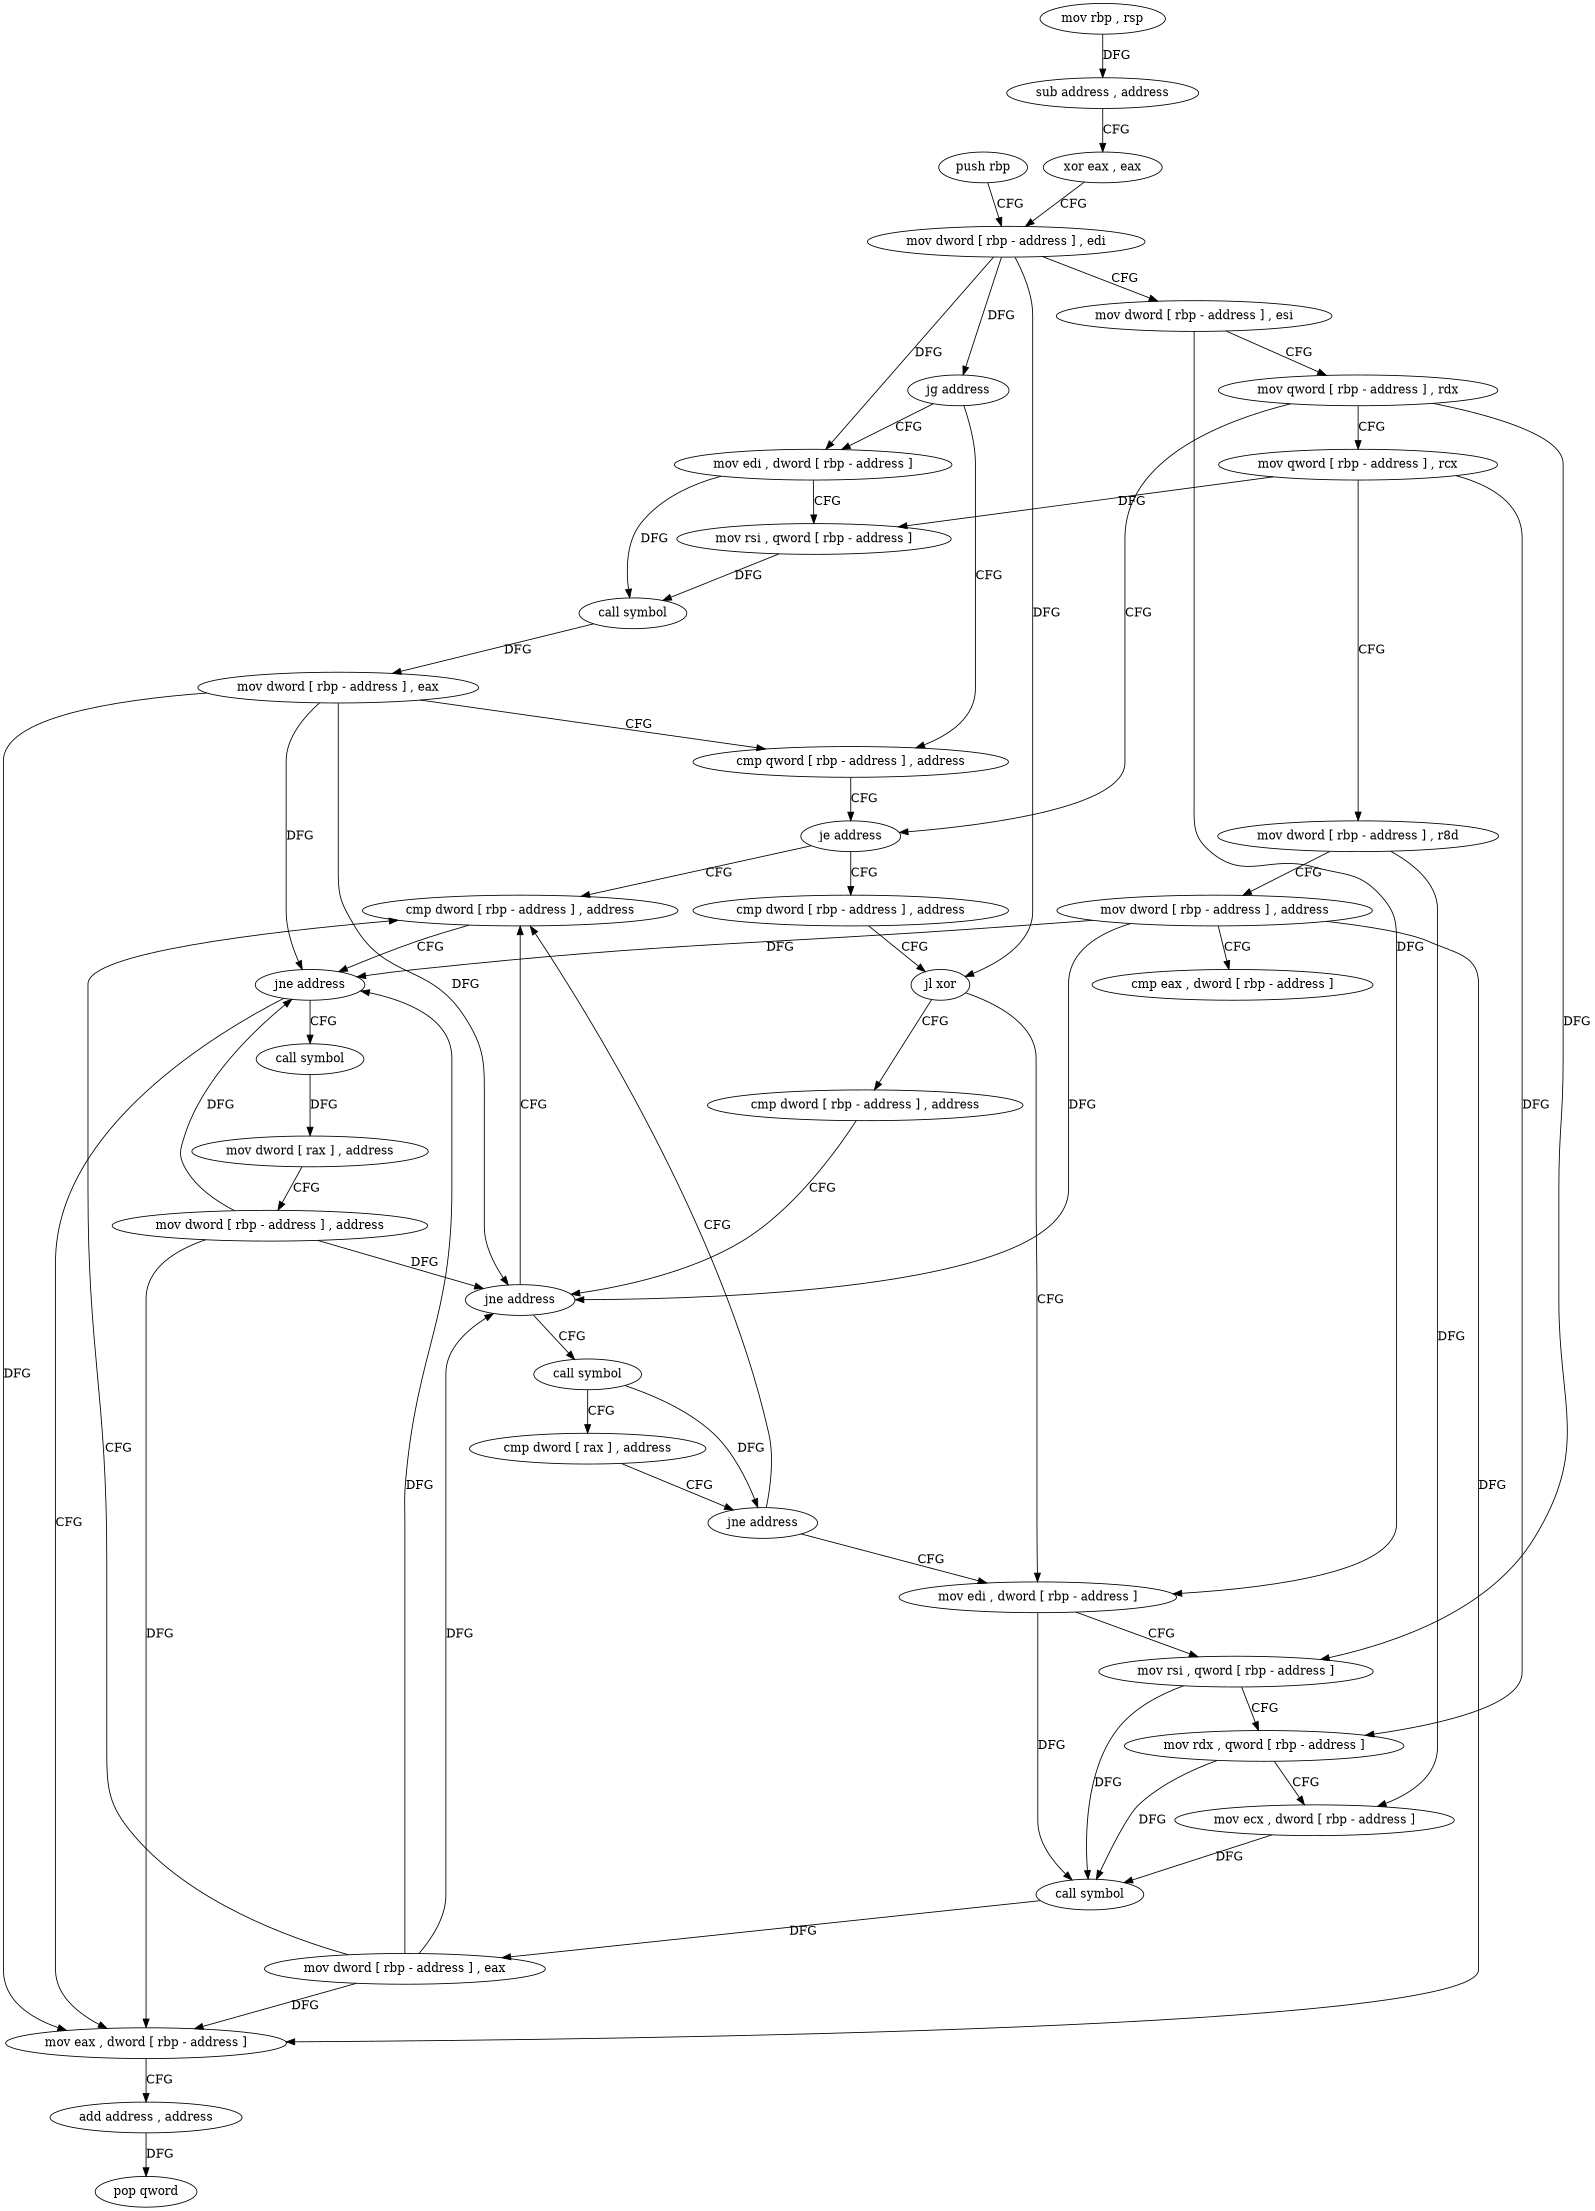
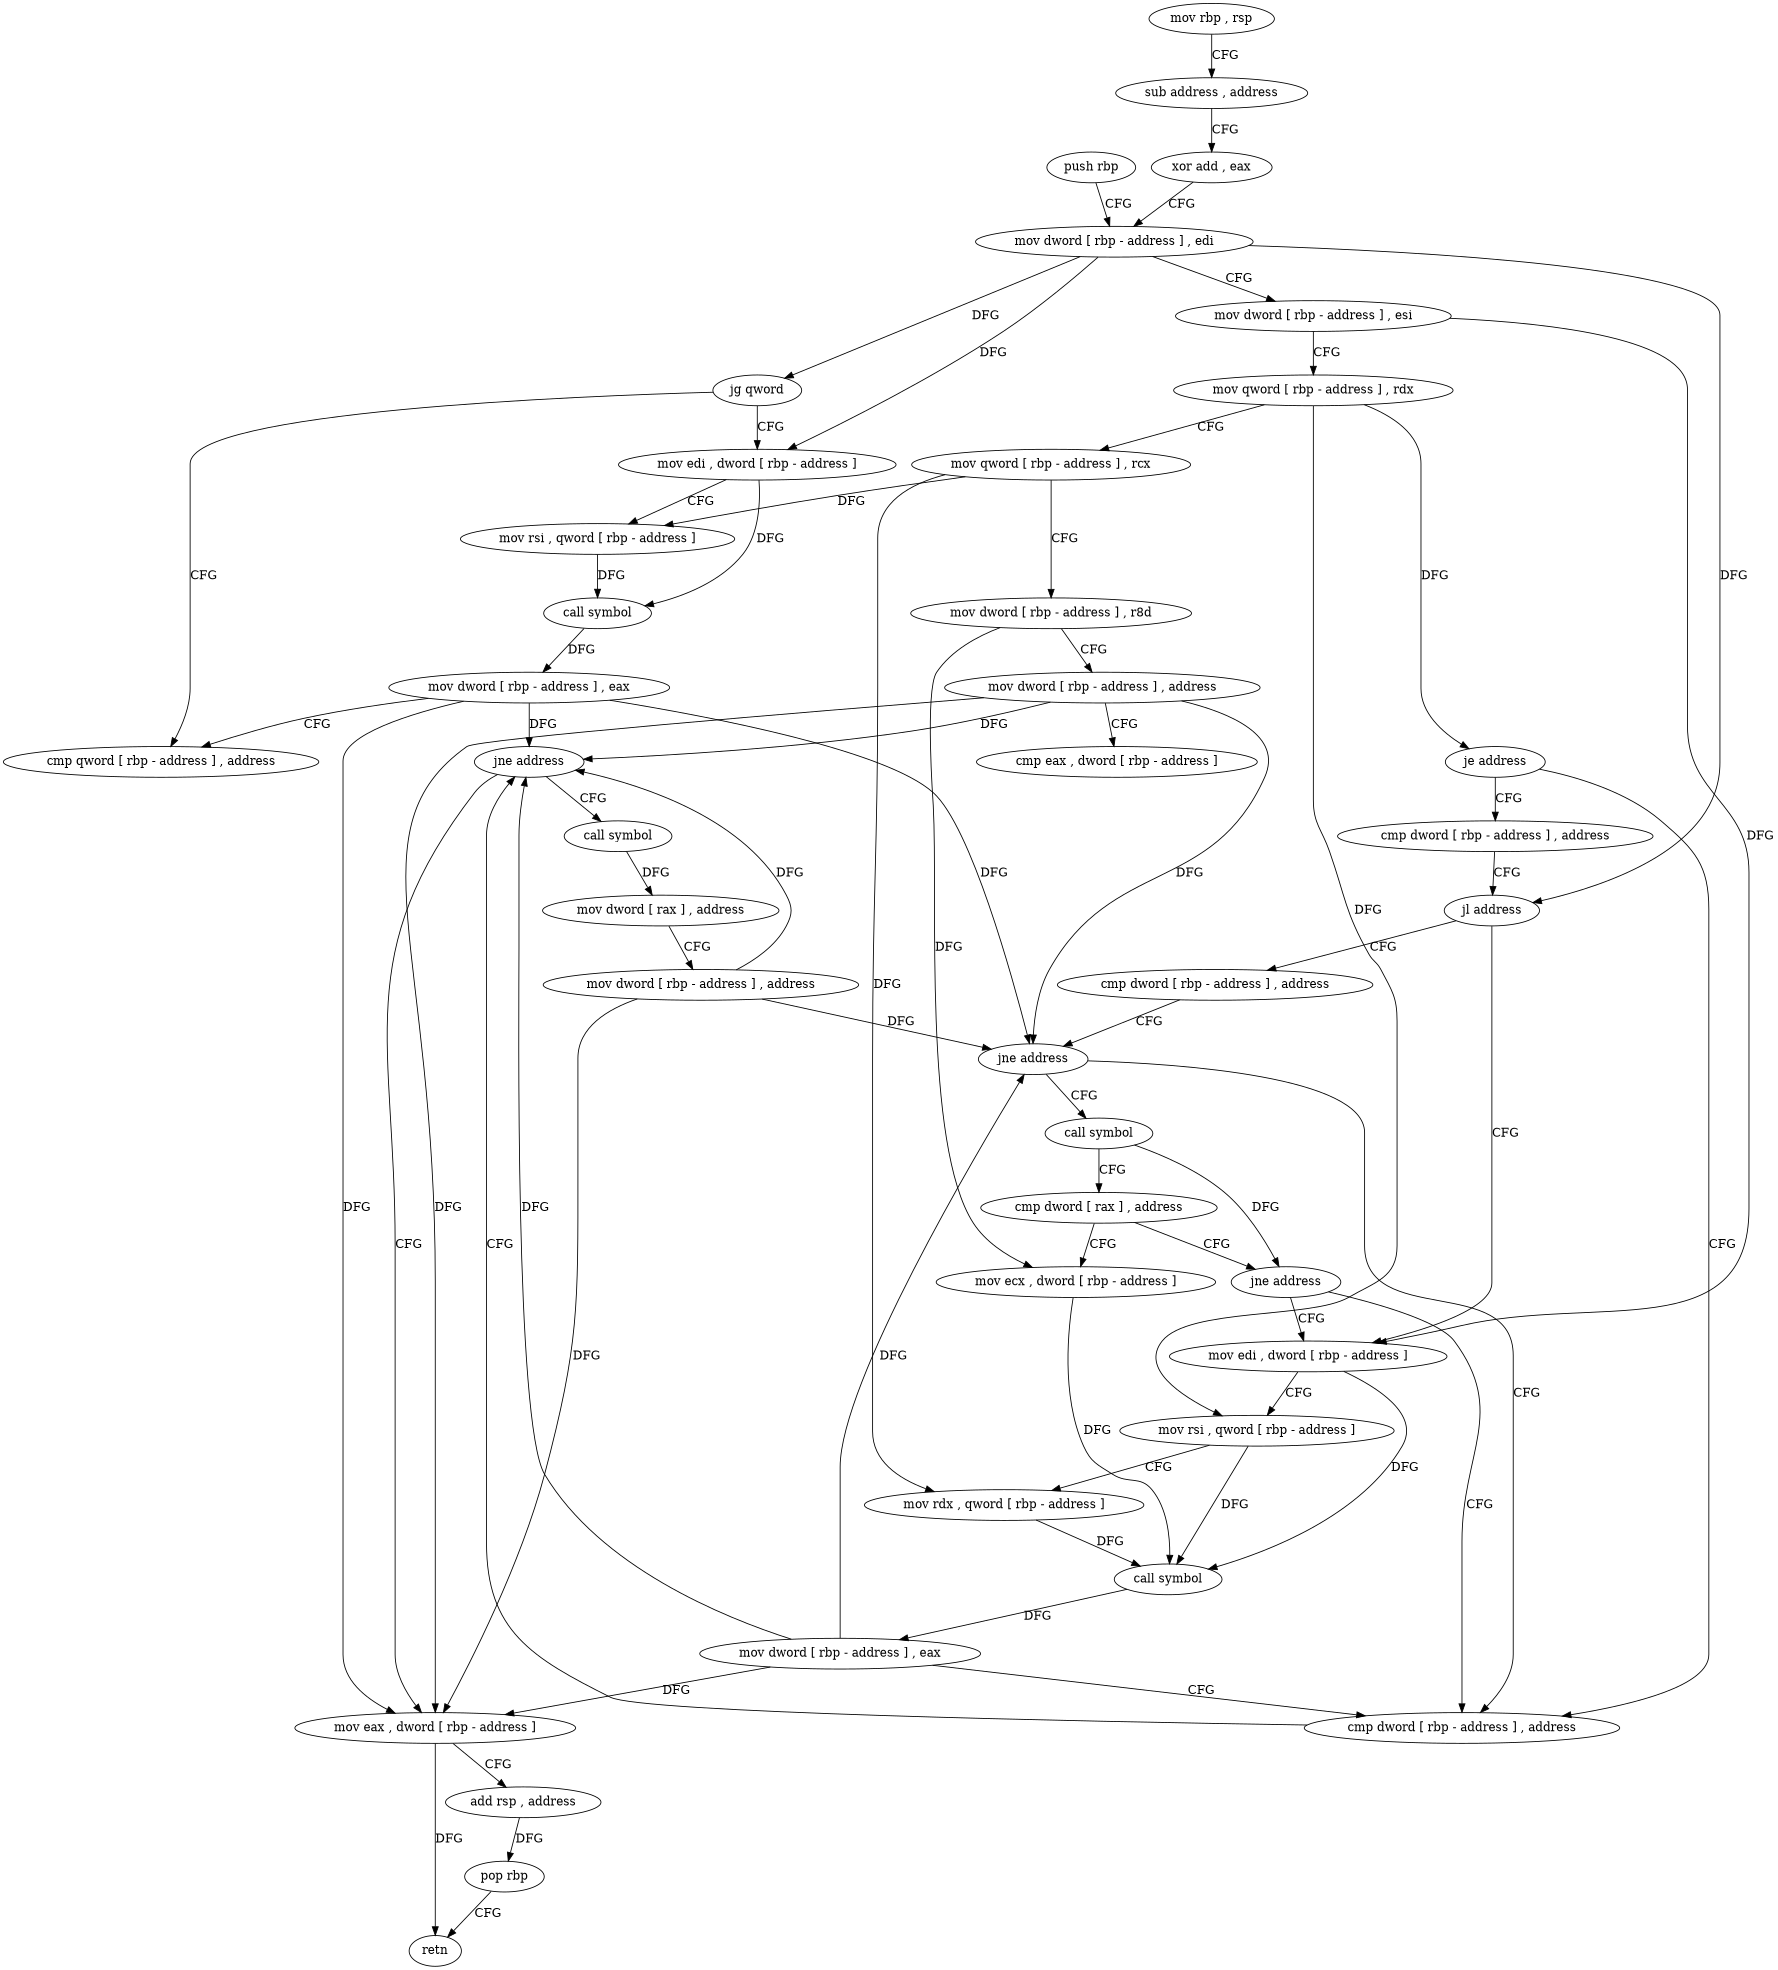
(1117, 56) -> (1225, 56)
(1103, 167) -> (1212, 167)
(958, 390) -> (757, 390)
(1139, 613) -> (1435, 576)
(851, 795) -> none
(940, 985) -> (1492, 911)
(1287, 1779) -> (1089, 1241)
none -> (435, 1951)
(146, 2117) -> (523, 1802)
(146, 2192) -> (504, 1877)
